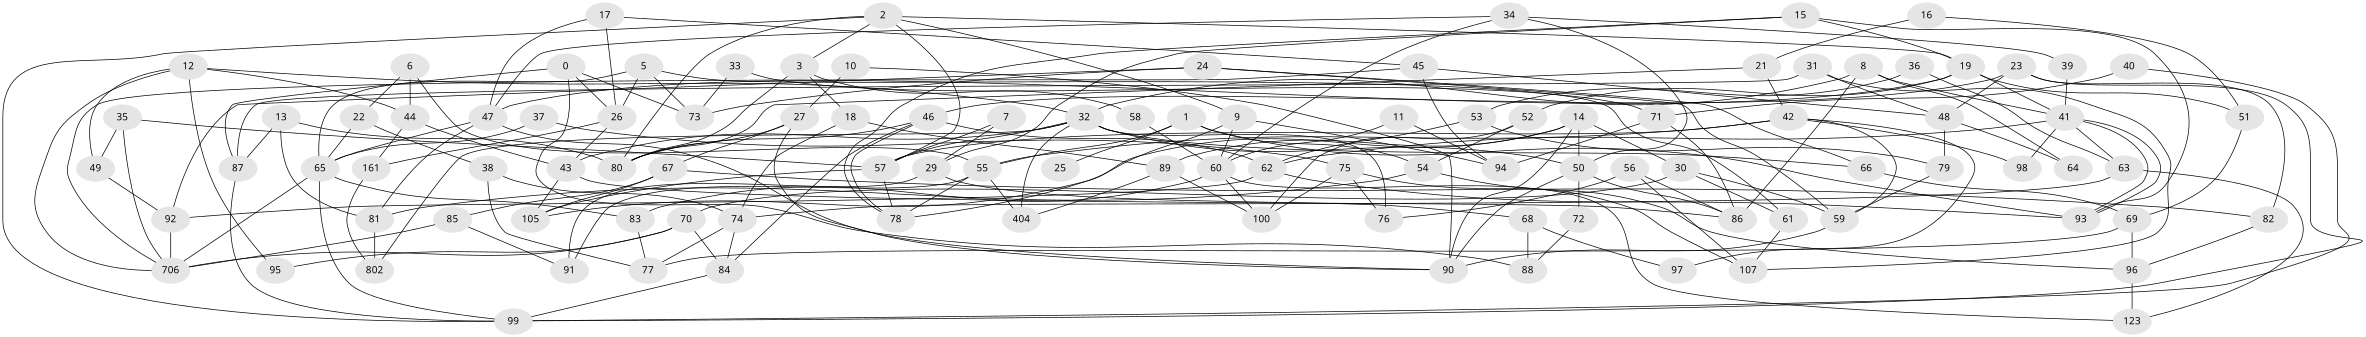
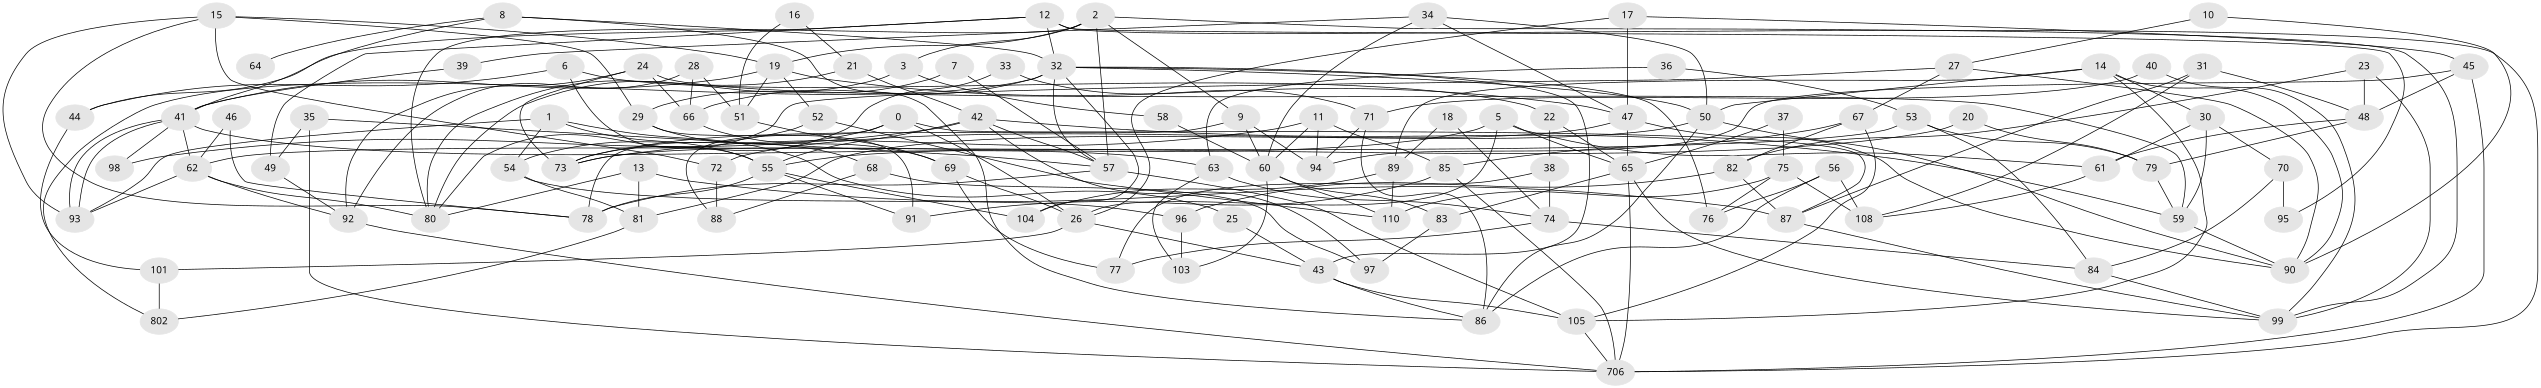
none -> (694, 67)
(825, 92) -> none
(1475, 101) -> none
none -> (1968, 118)
none -> (437, 121)
(771, 139) -> (305, 197)
(2010, 141) -> (2241, 131)
none -> (1382, 143)
none -> (994, 145)
(505, 151) -> (1280, 248)
(371, 169) -> (159, 271)
none -> (1759, 194)
(1021, 220) -> (1026, 220)
(1262, 220) -> (1391, 220)
(776, 221) -> (2006, 168)
(642, 245) -> (1406, 245)
(2132, 246) -> (1007, 191)
(346, 252) -> (1596, 347)
(1748, 271) -> (1864, 220)
(2132, 322) -> (1181, 271)
